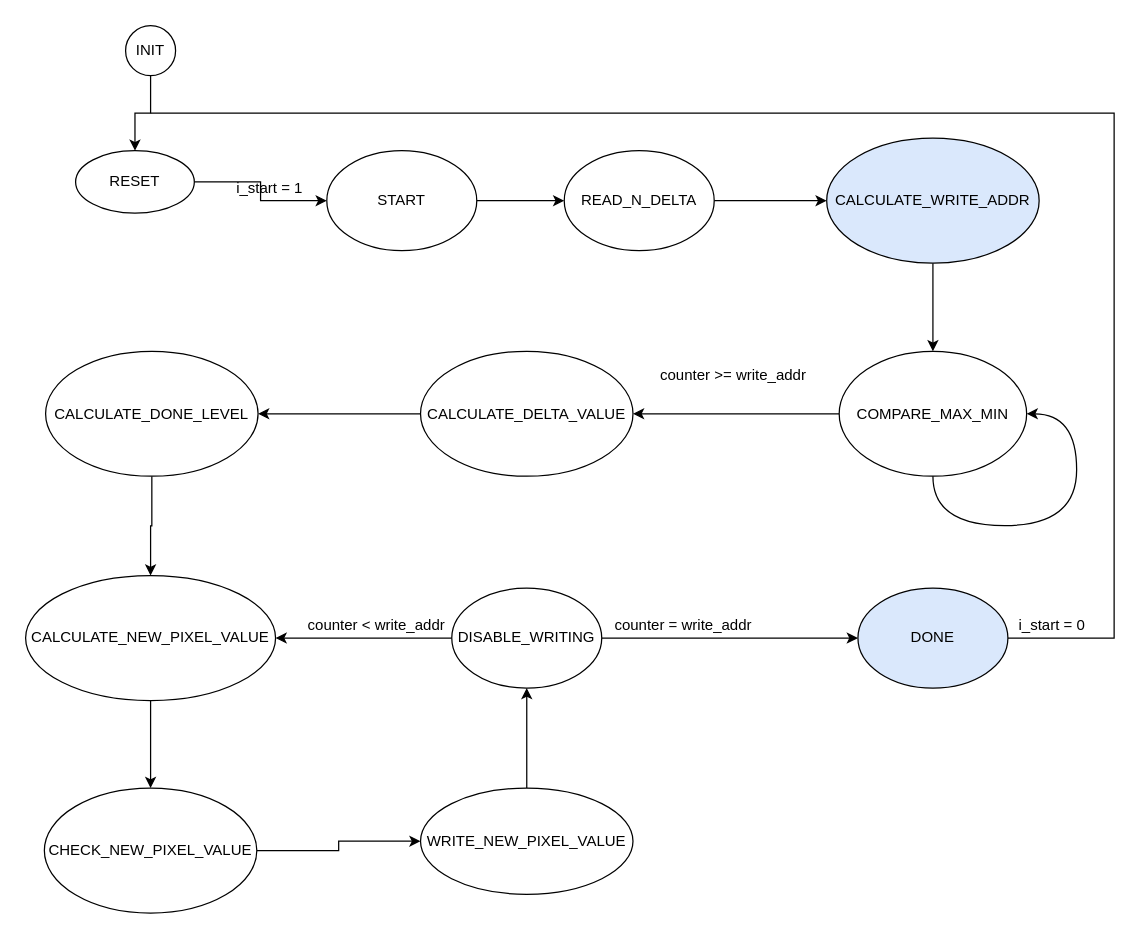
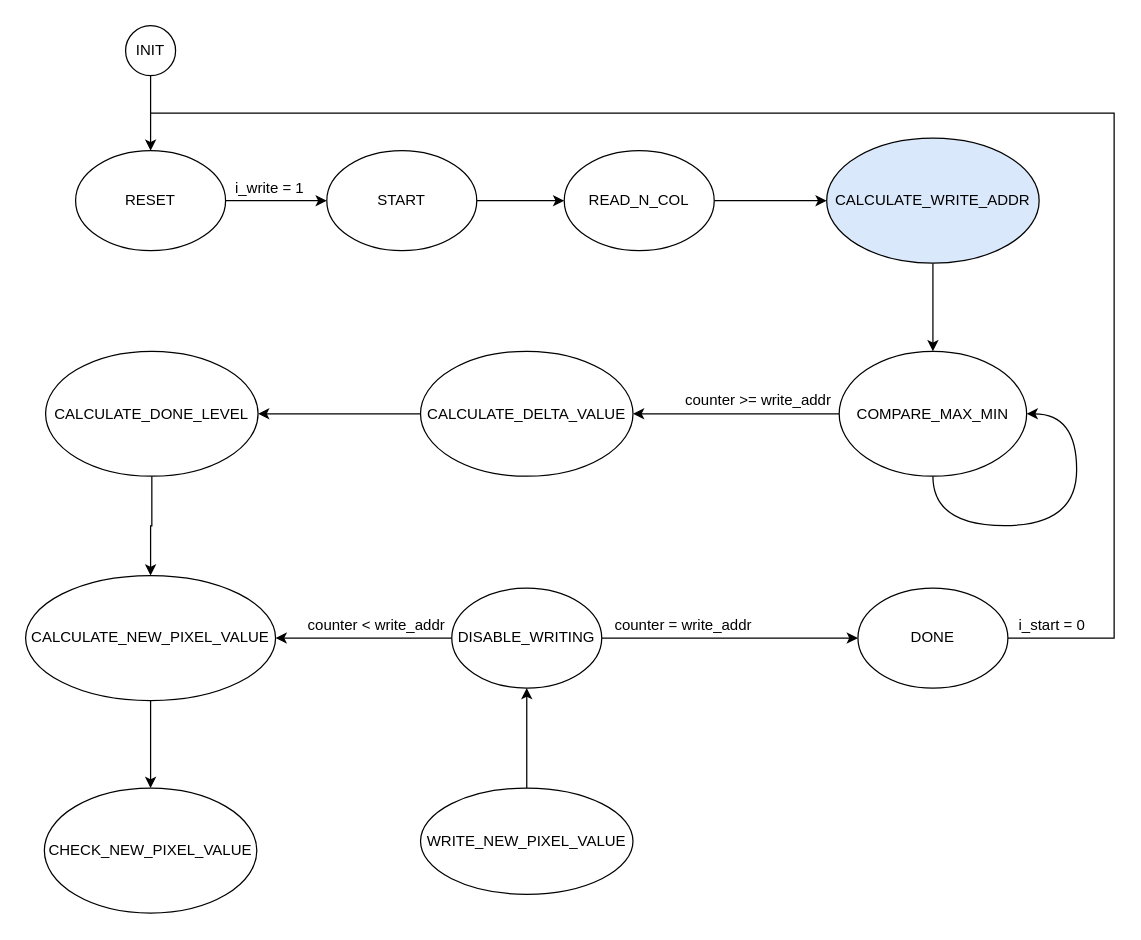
(135, 182) -> (151, 201)
(270, 188) -> (270, 188)
(639, 201) -> (639, 201)
(733, 376) -> (758, 401)
(933, 638) -> (933, 638)
(339, 851) -> none
